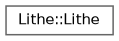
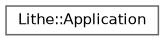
(60, 20) -> (82, 20)
